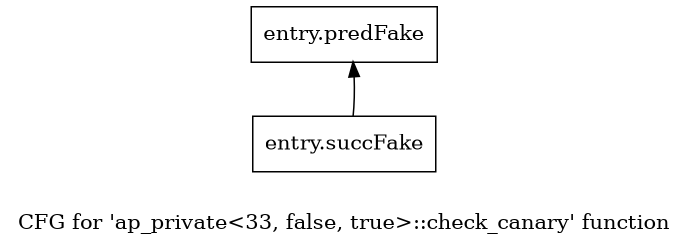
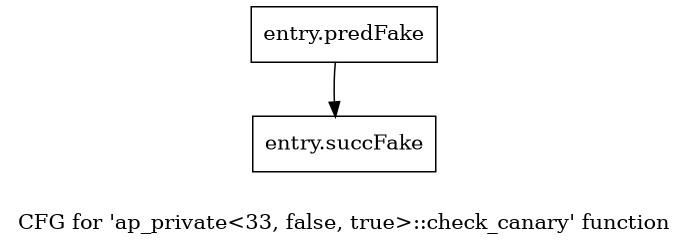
(354, 97) -> (334, 82)
